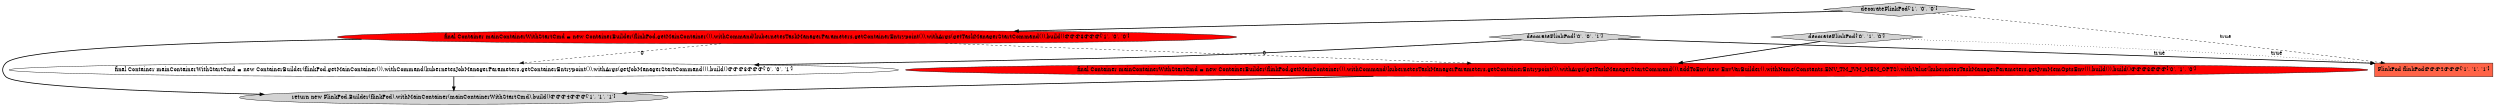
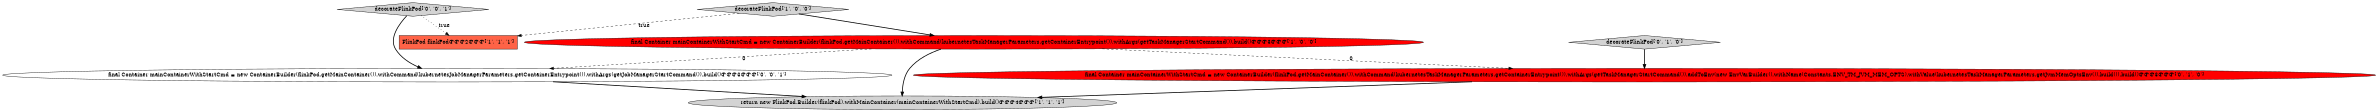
(2135, 49) -> none
(1994, 51) -> (434, 24)
